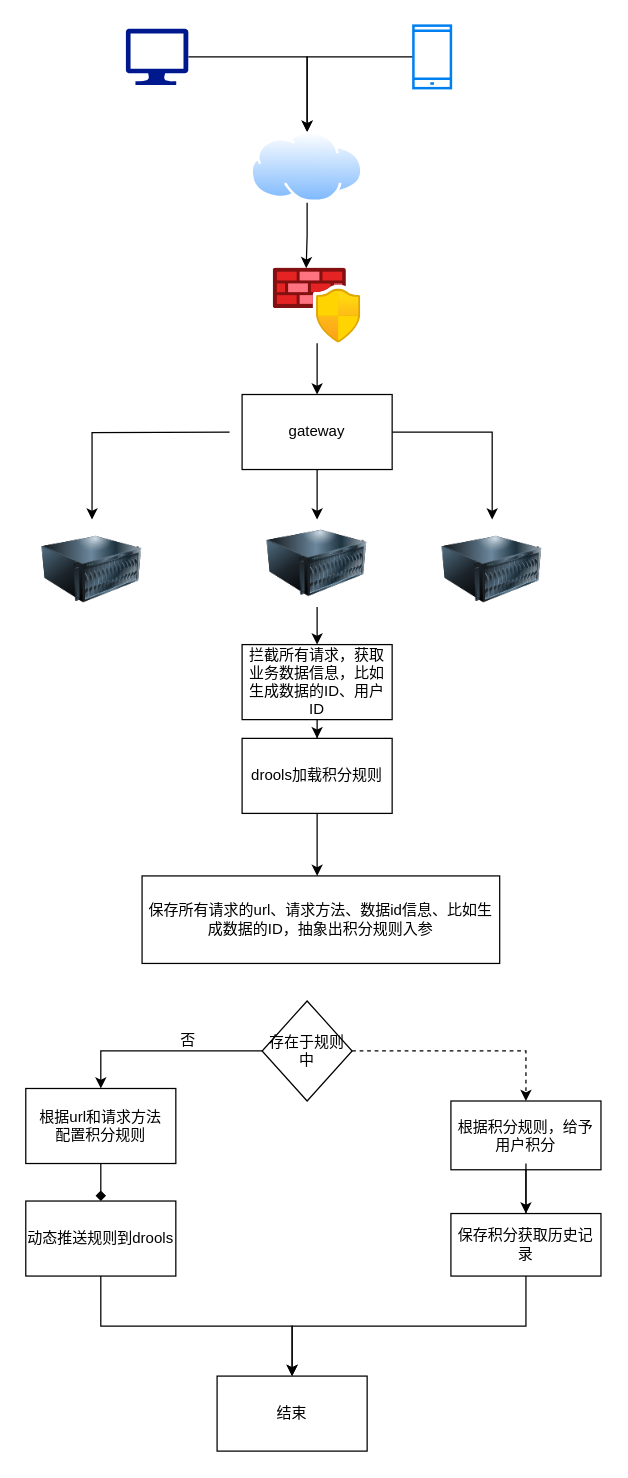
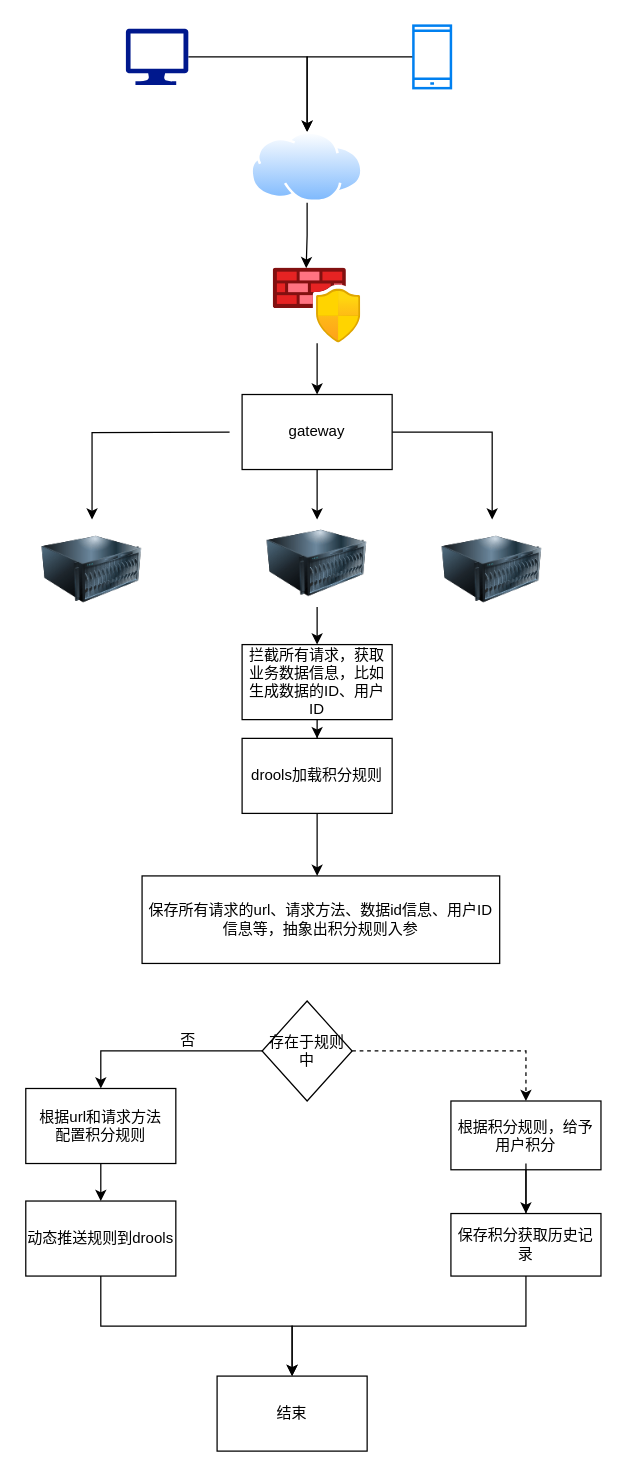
(321, 919) -> (321, 919)
(101, 1190) -> (101, 1191)
